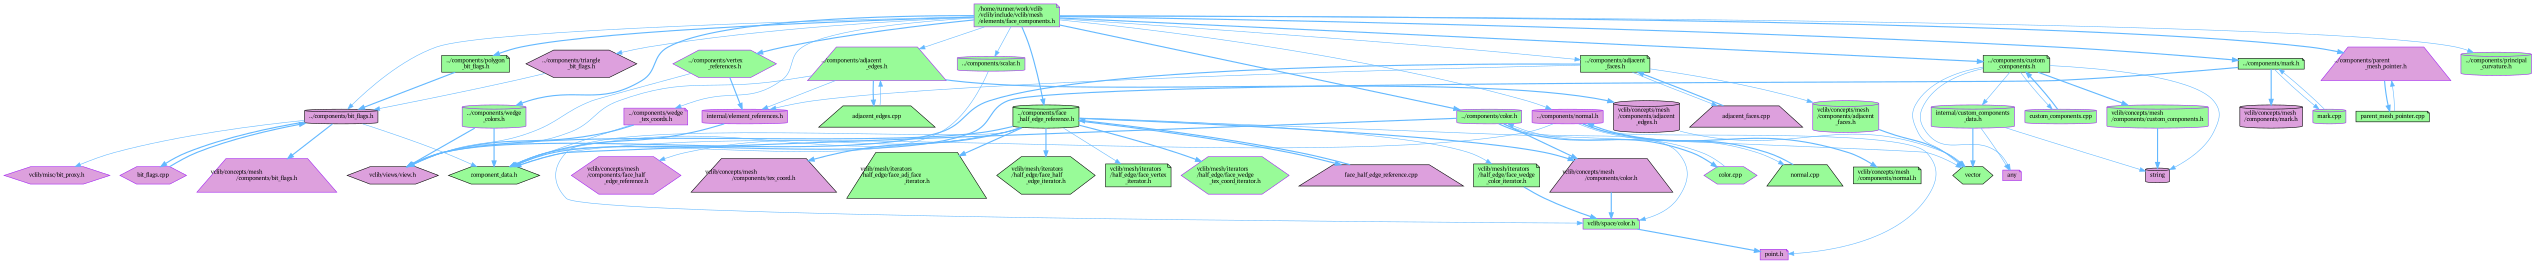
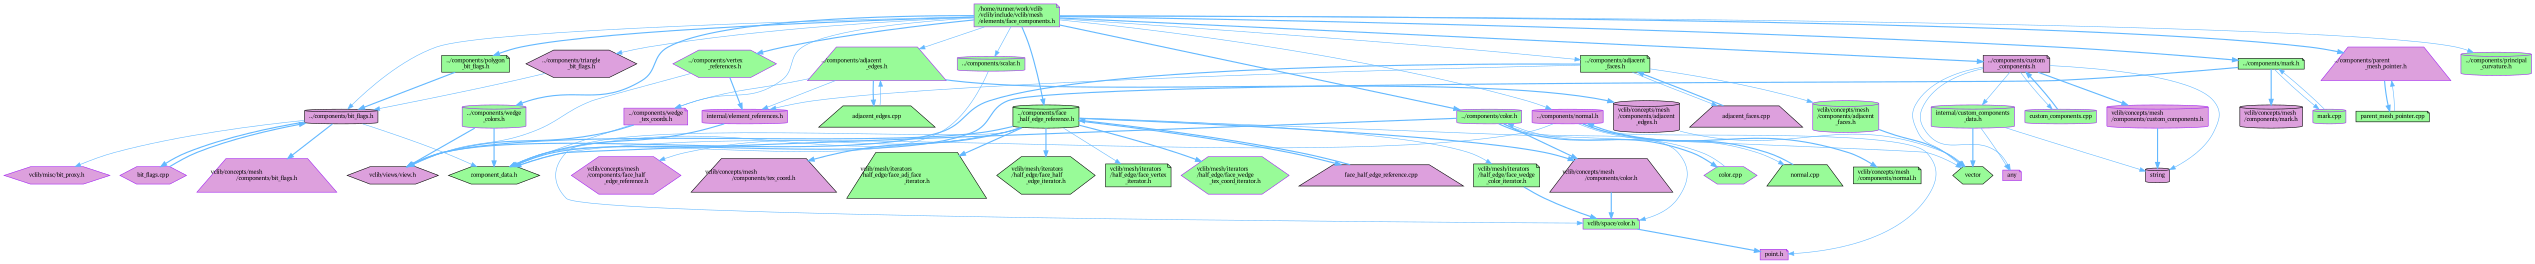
(2017, 64) -> (2017, 64)
(608, 106) -> (744, 90)
(2158, 117) -> (2158, 117)
